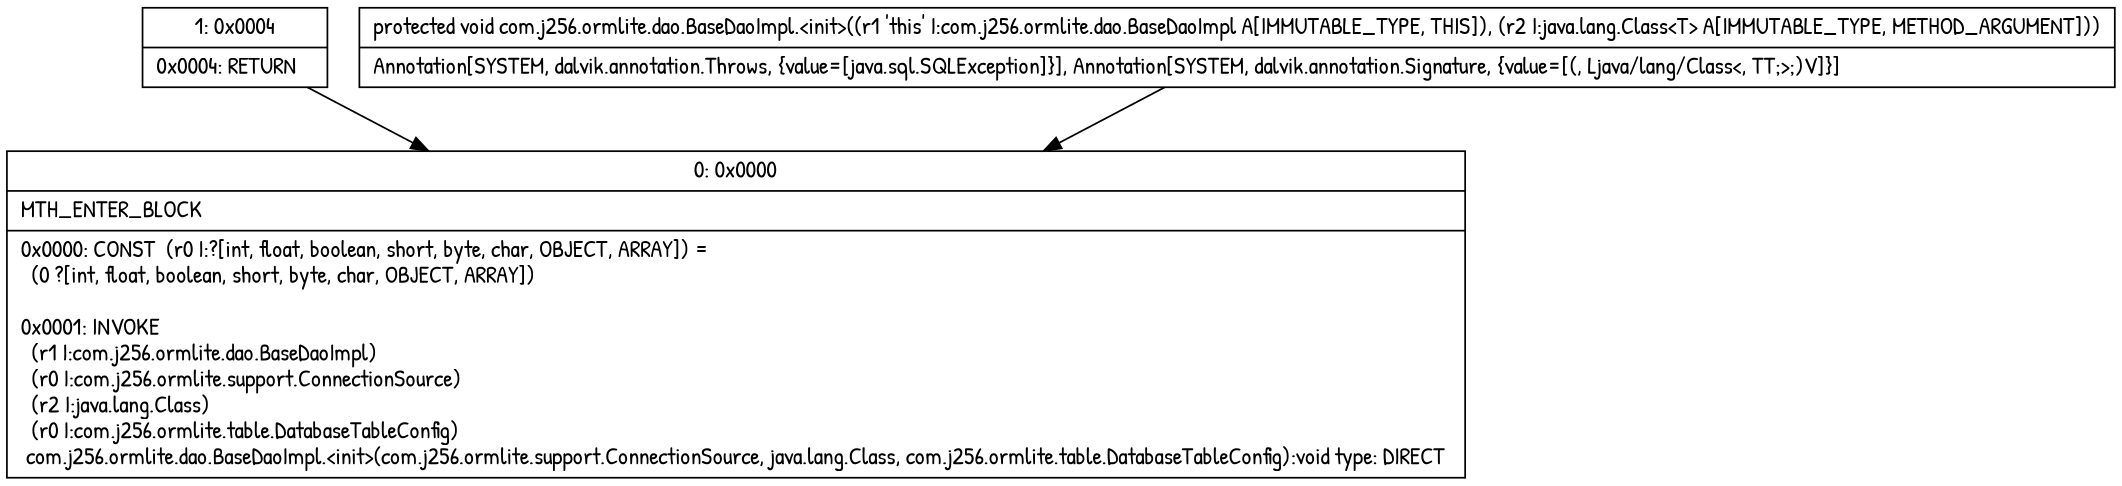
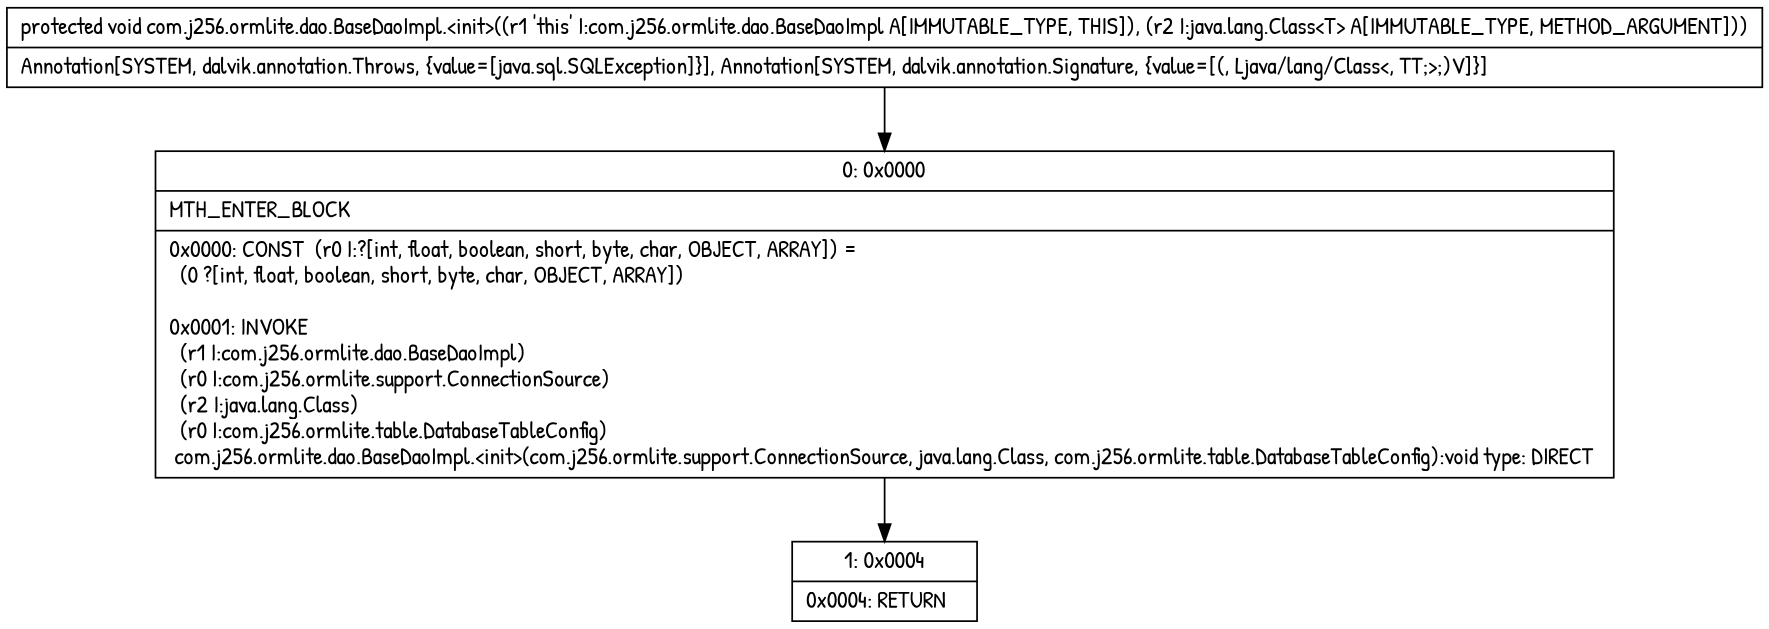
(360, 115) -> (885, 501)
